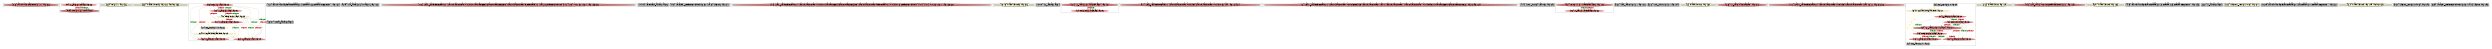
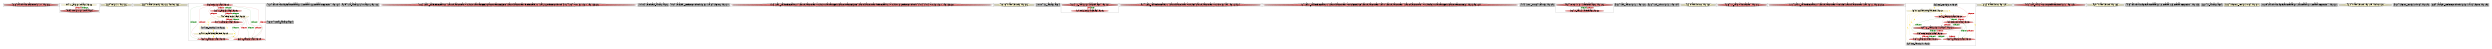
(79, 5) -> (79, 5)
(256, 19) -> (233, 20)
(1953, 33) -> (1966, 11)
